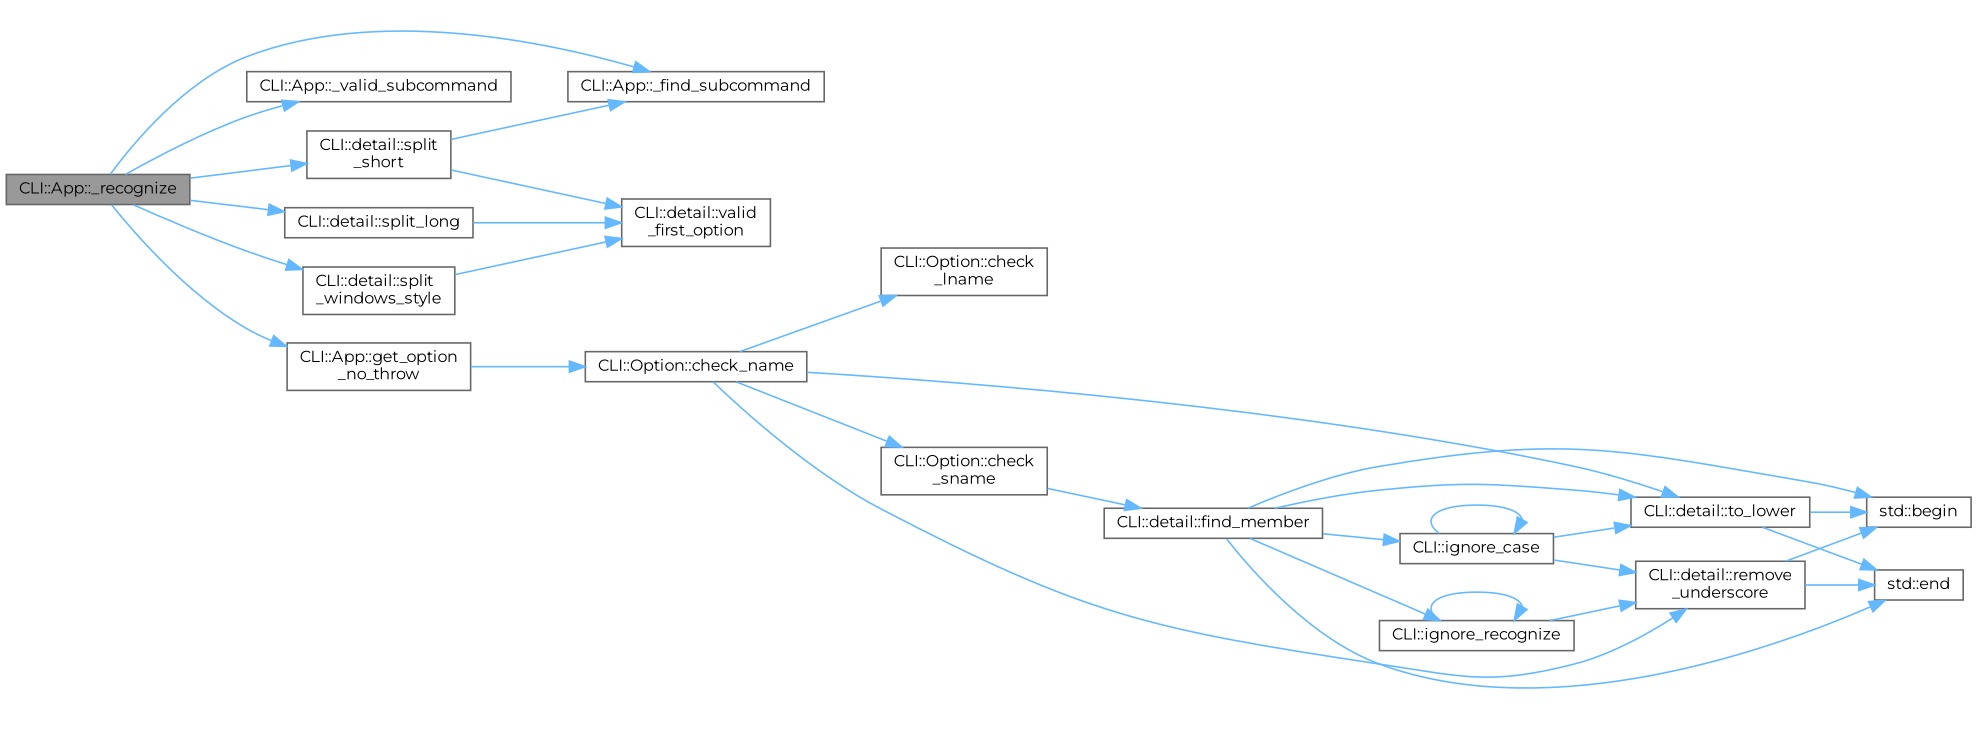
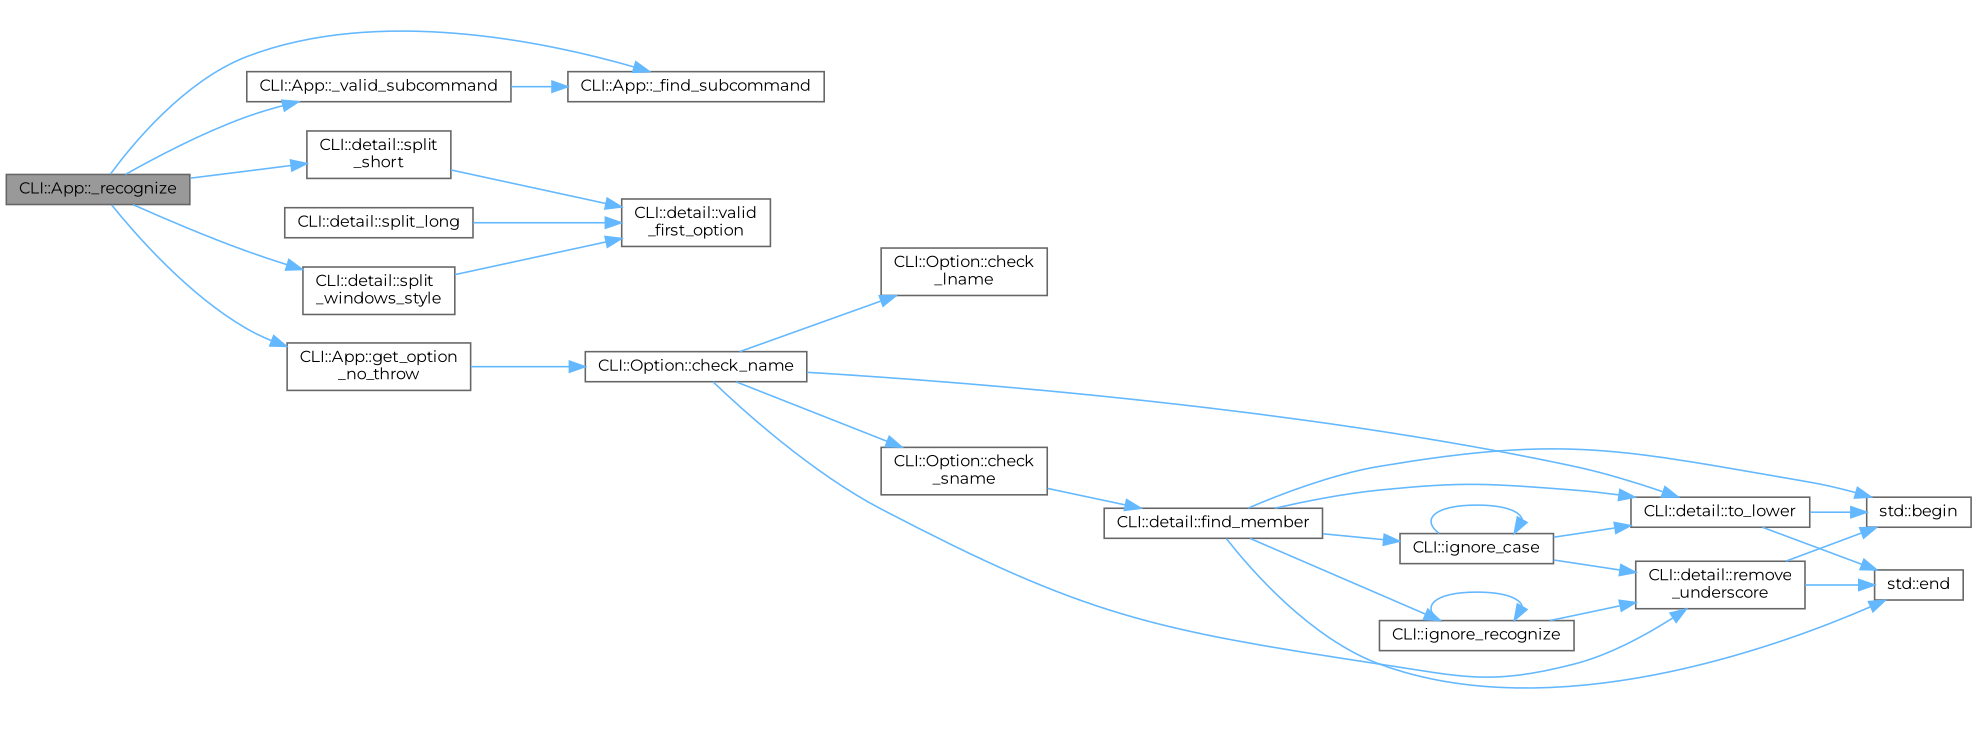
(530, 122) -> (531, 87)
(230, 205) -> none
